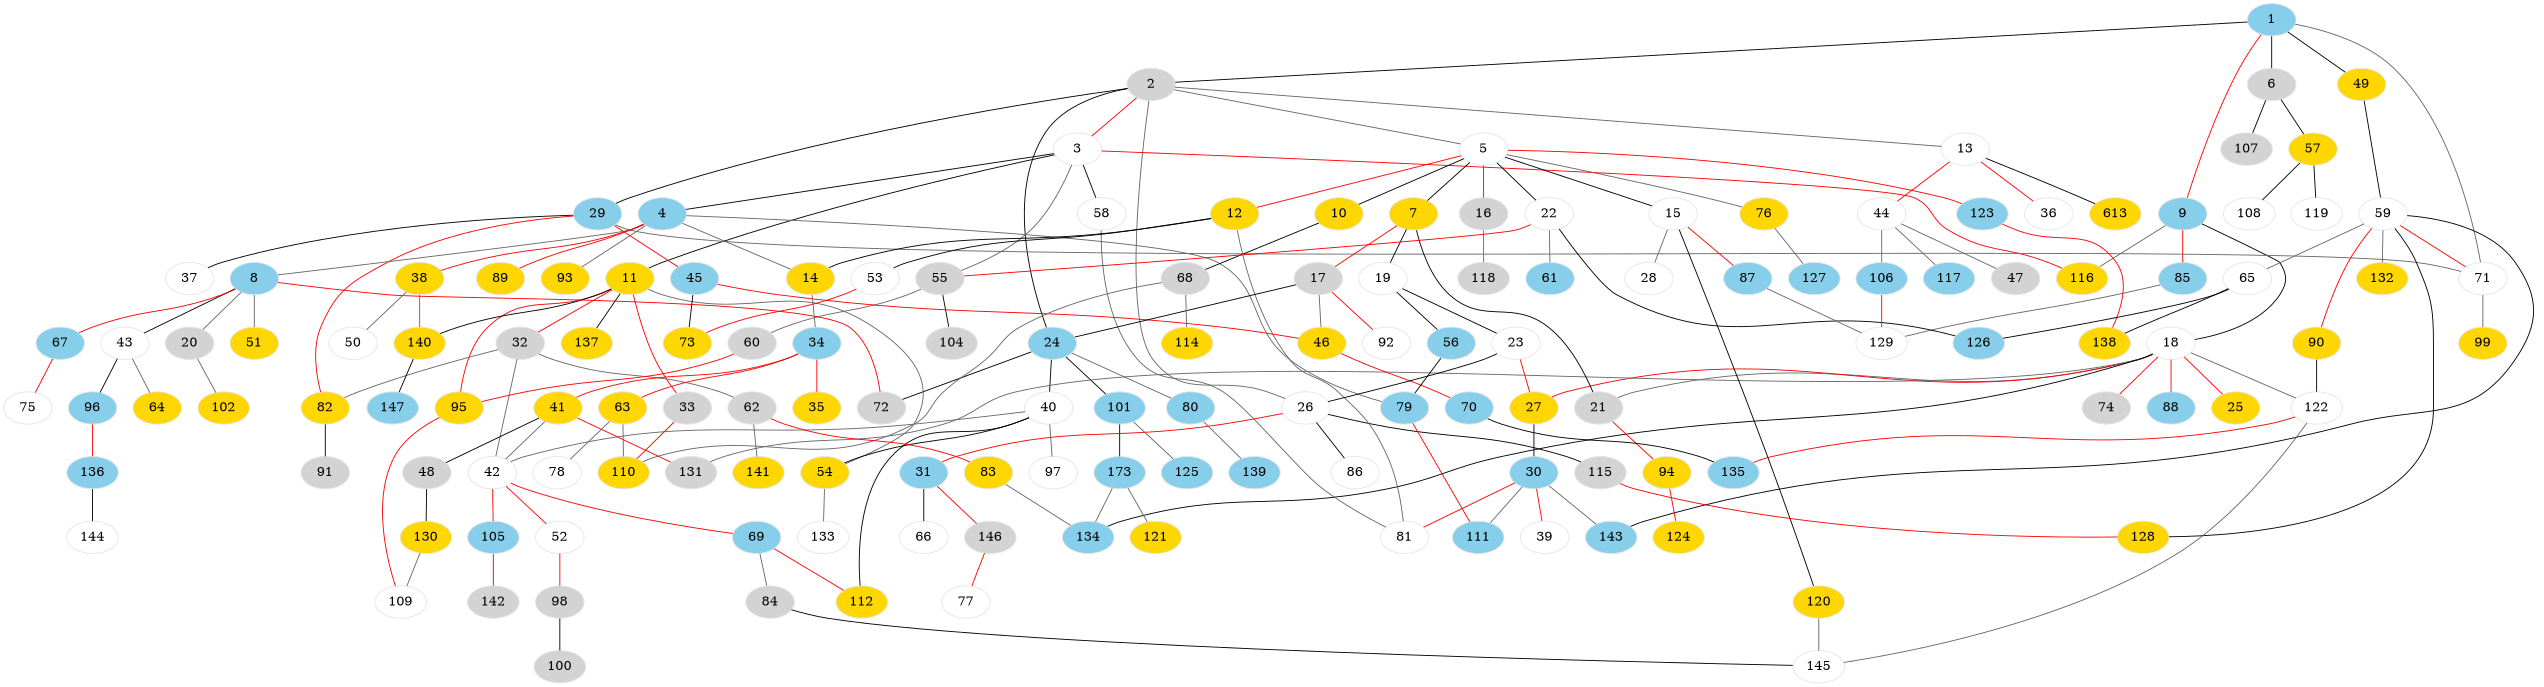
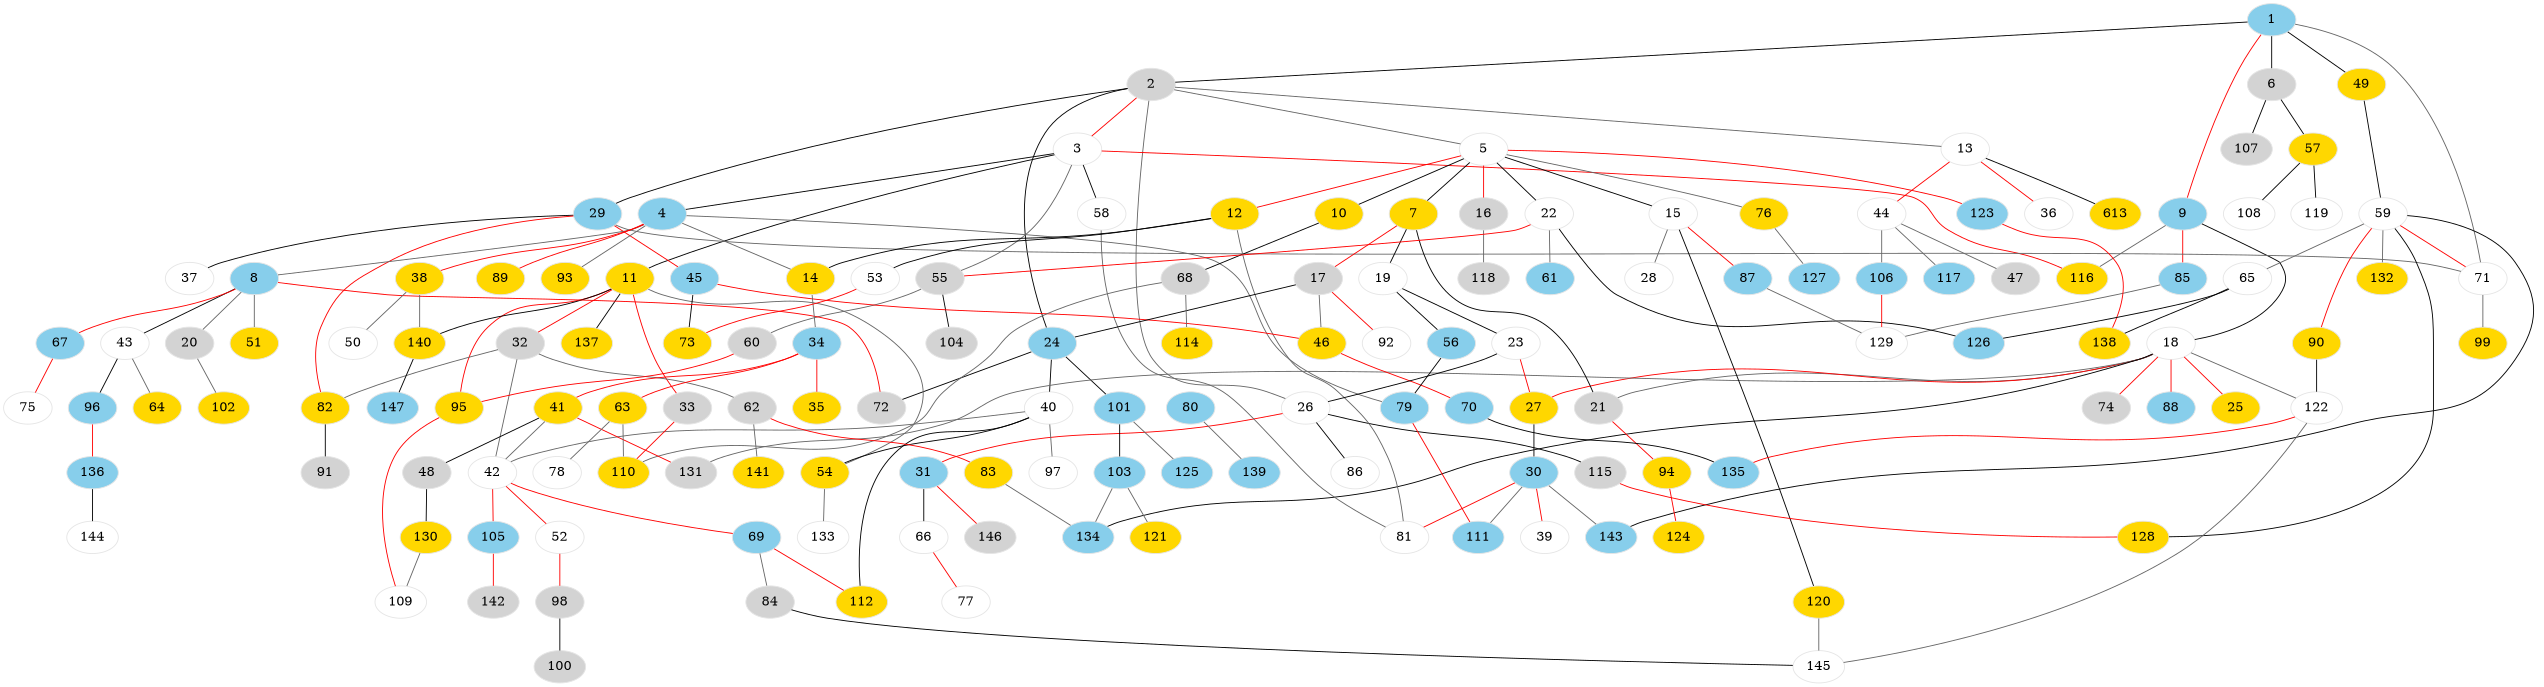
(1114, 372) -> none
(1120, 473) -> (1120, 473)
(978, 570) -> (945, 570)
